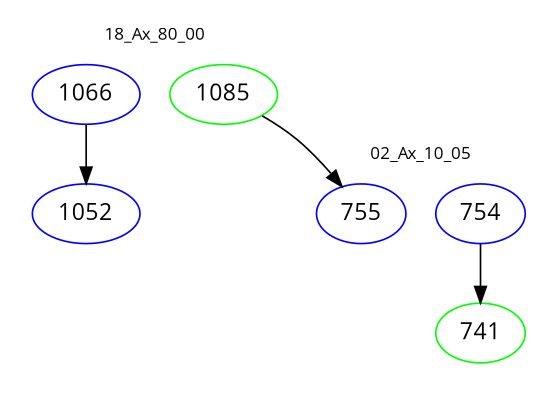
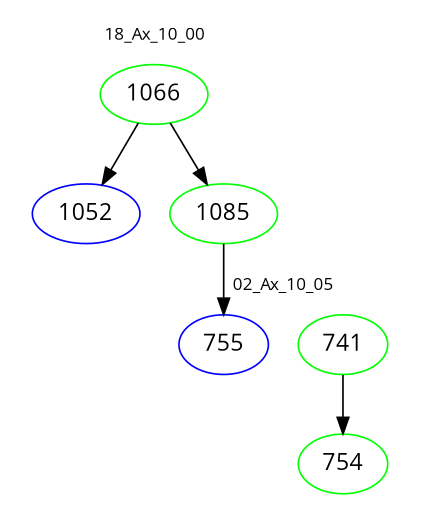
(155, 36) -> (155, 36)
(86, 94) -> (154, 94)
none -> (184, 147)
(481, 214) -> (343, 464)
(481, 265) -> (343, 396)
